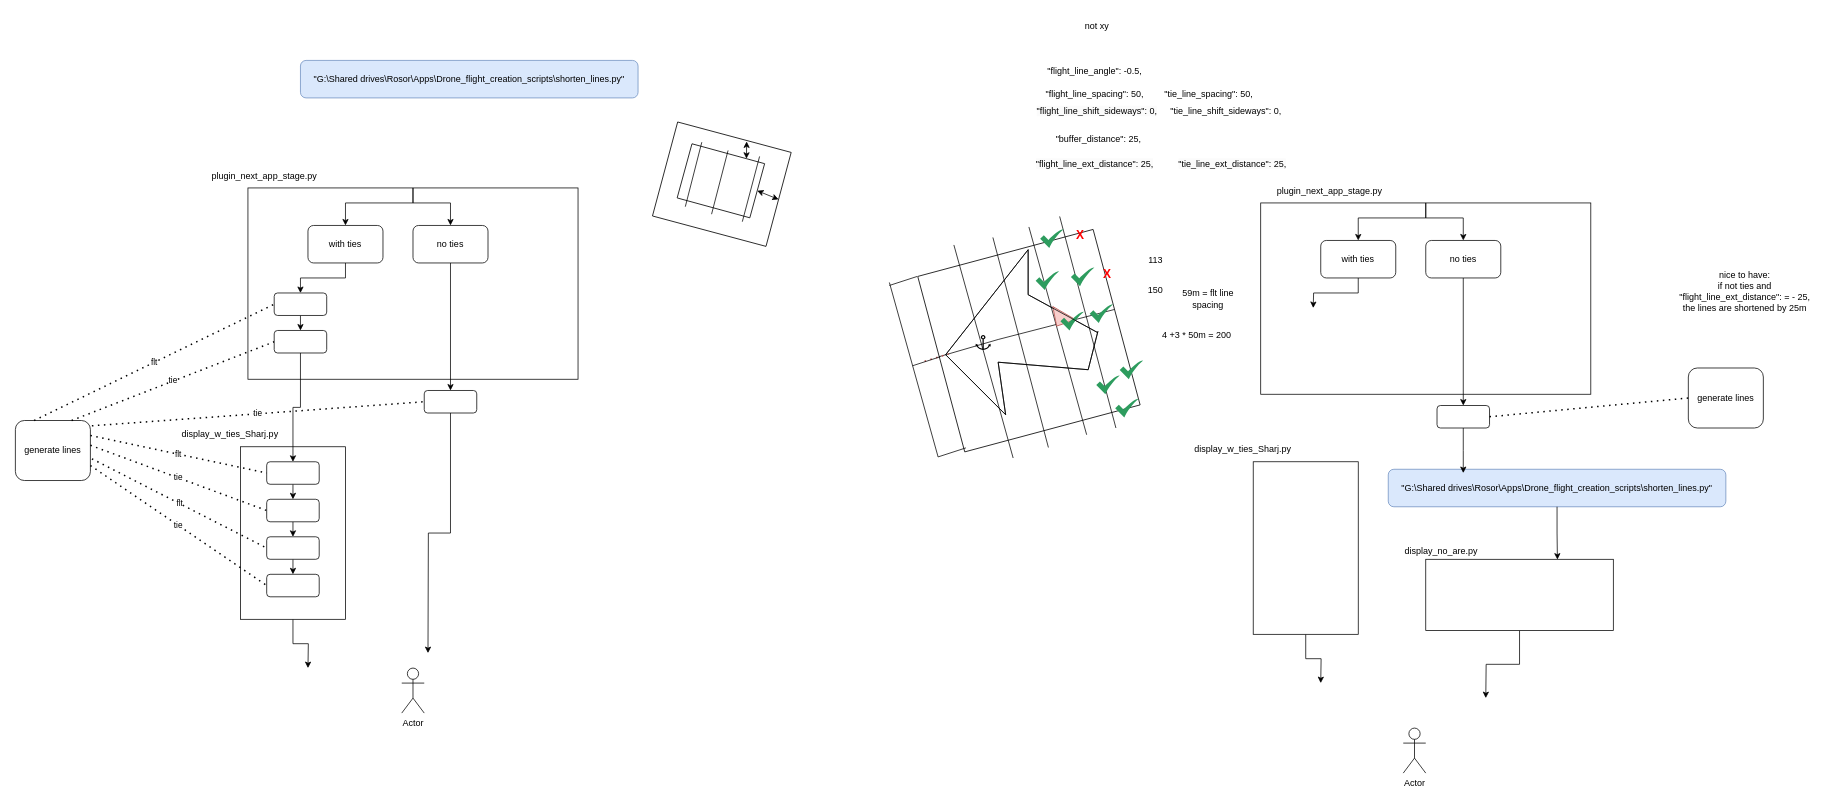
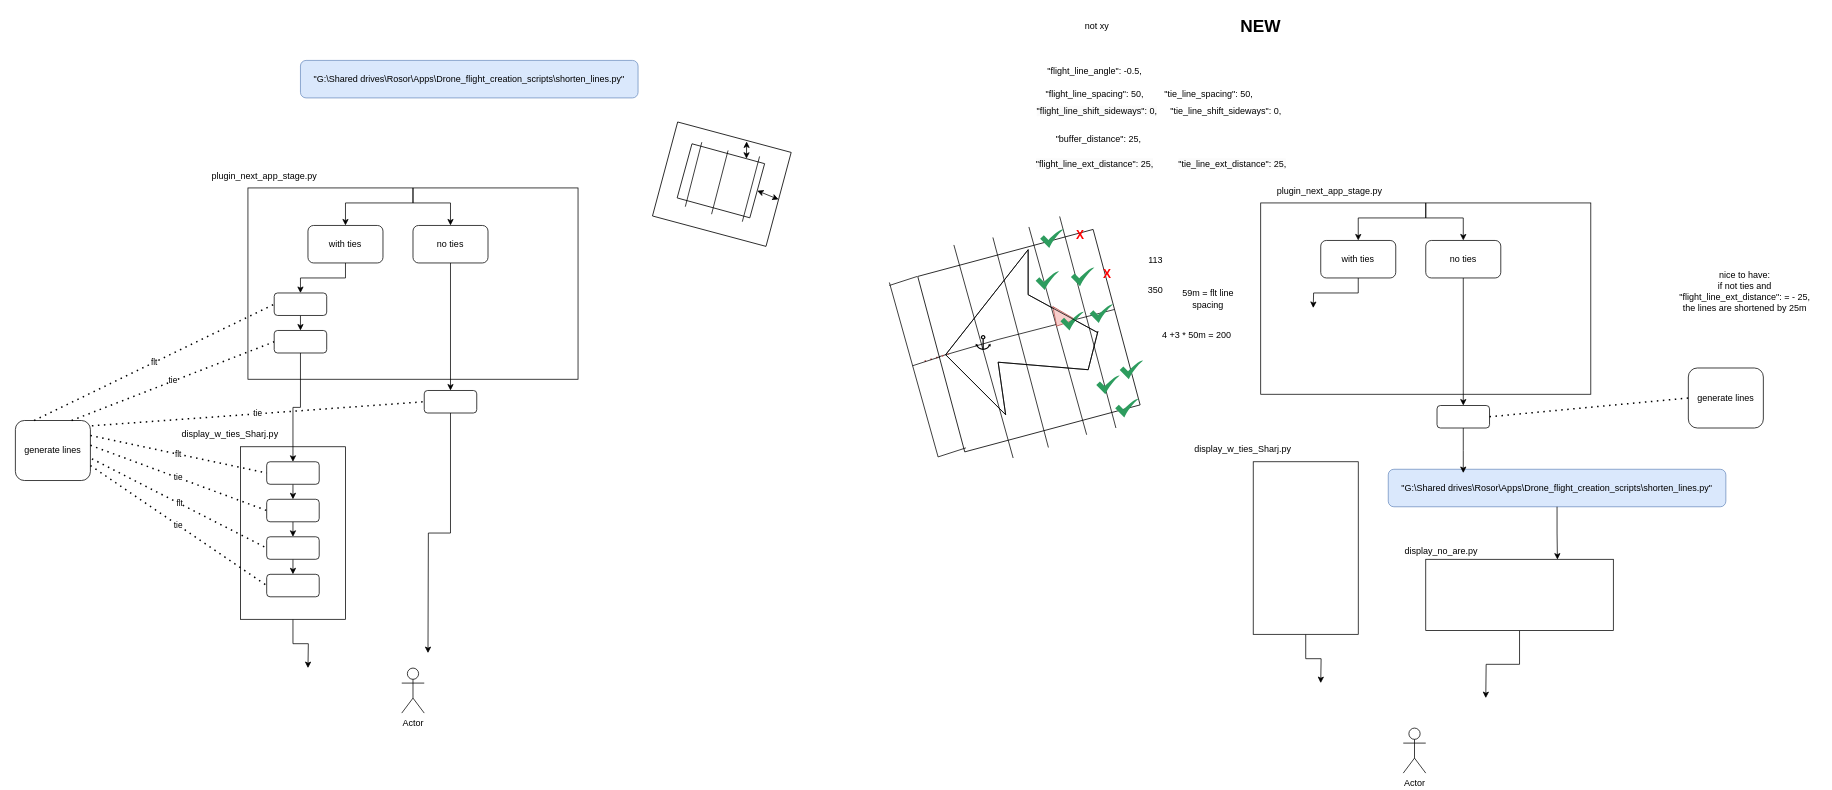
none -> (1260, 27)
(1155, 291) -> (1155, 291)
